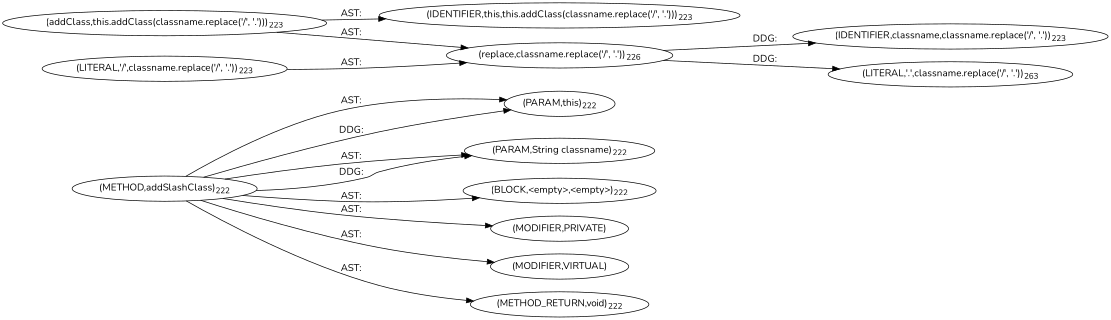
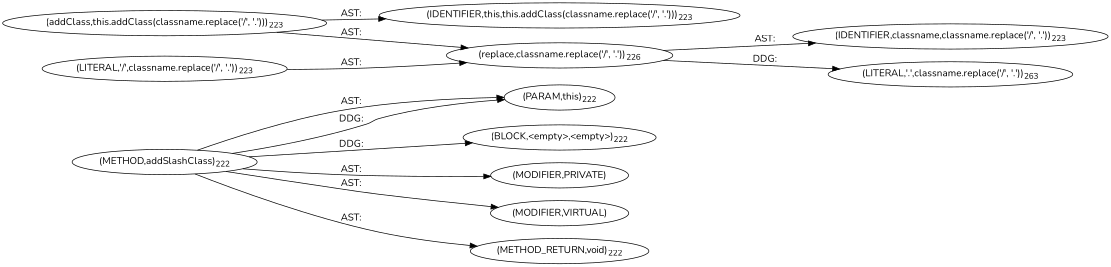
(766, 39) -> (766, 39)
(560, 151) -> none
(353, 196) -> (353, 144)
